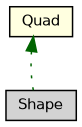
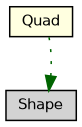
(31, 71) -> (51, 56)
